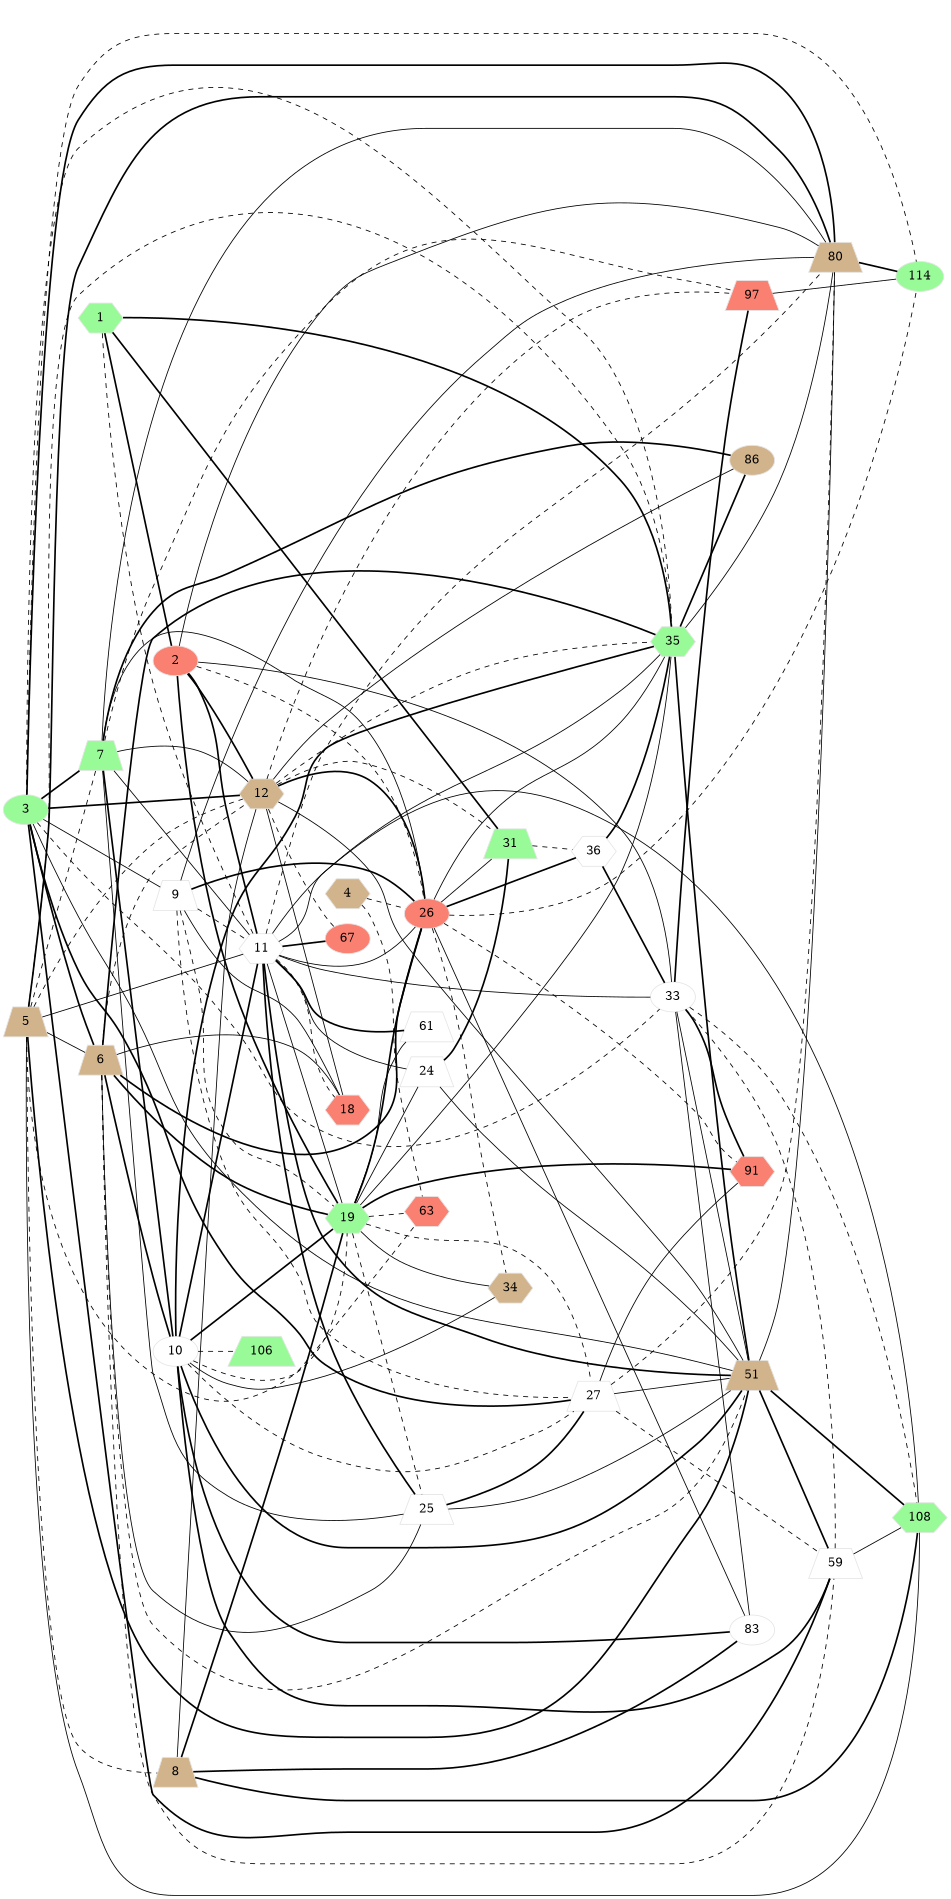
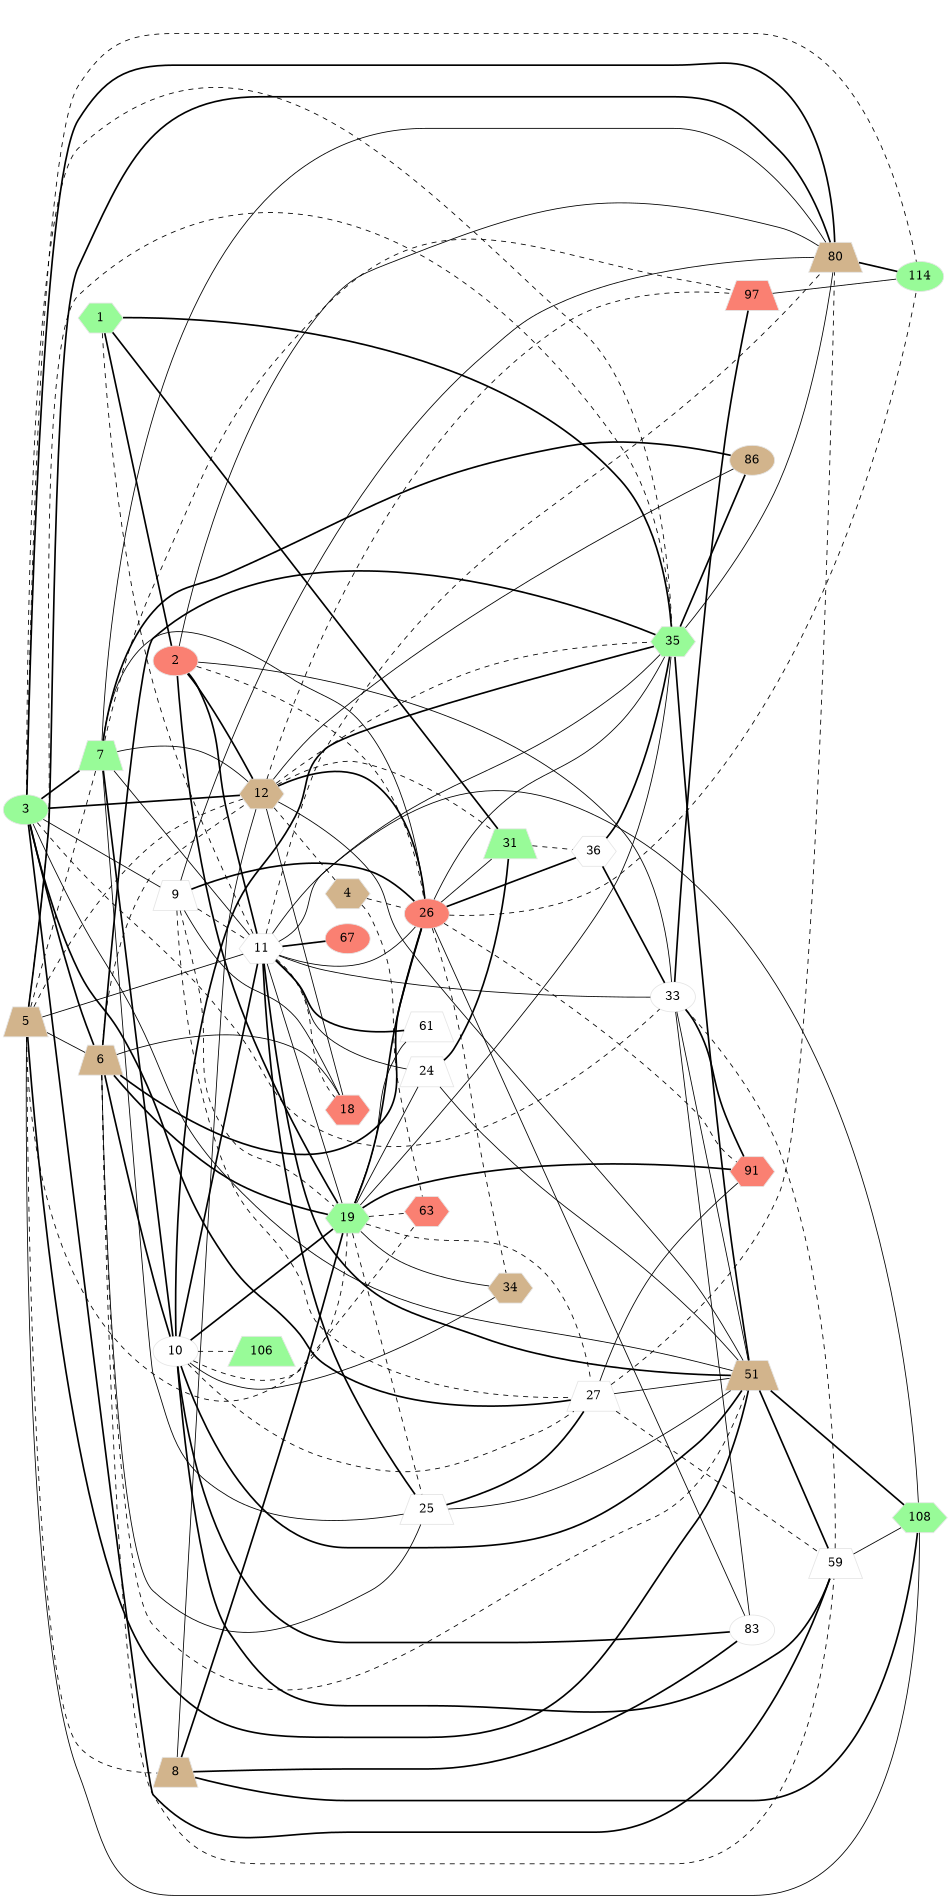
(297, 870) -> (305, 844)
(805, 1064) -> none
(847, 1232) -> none
